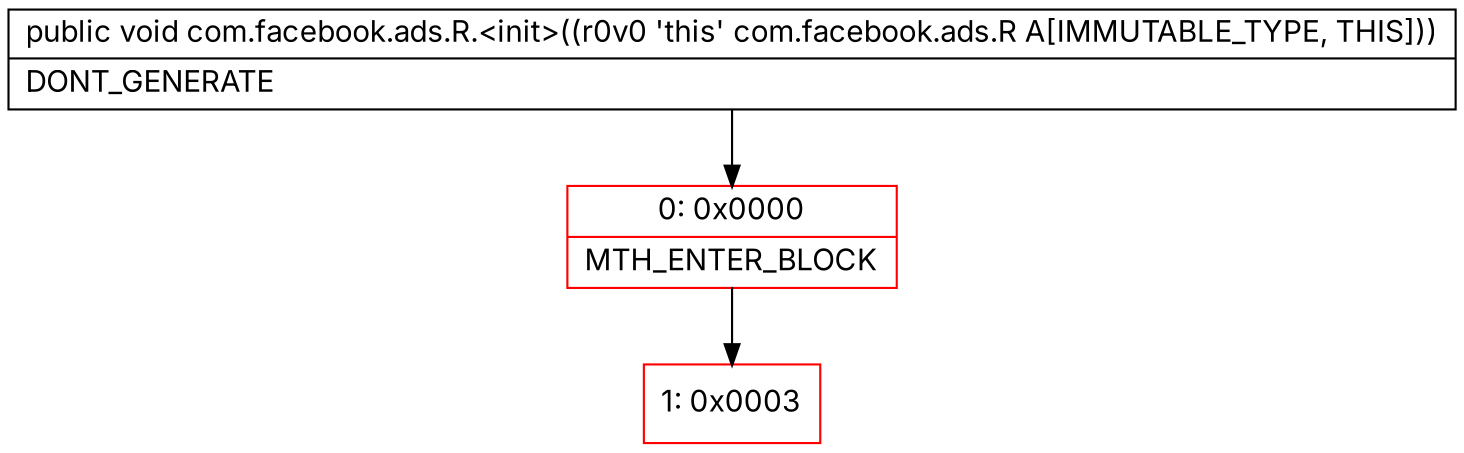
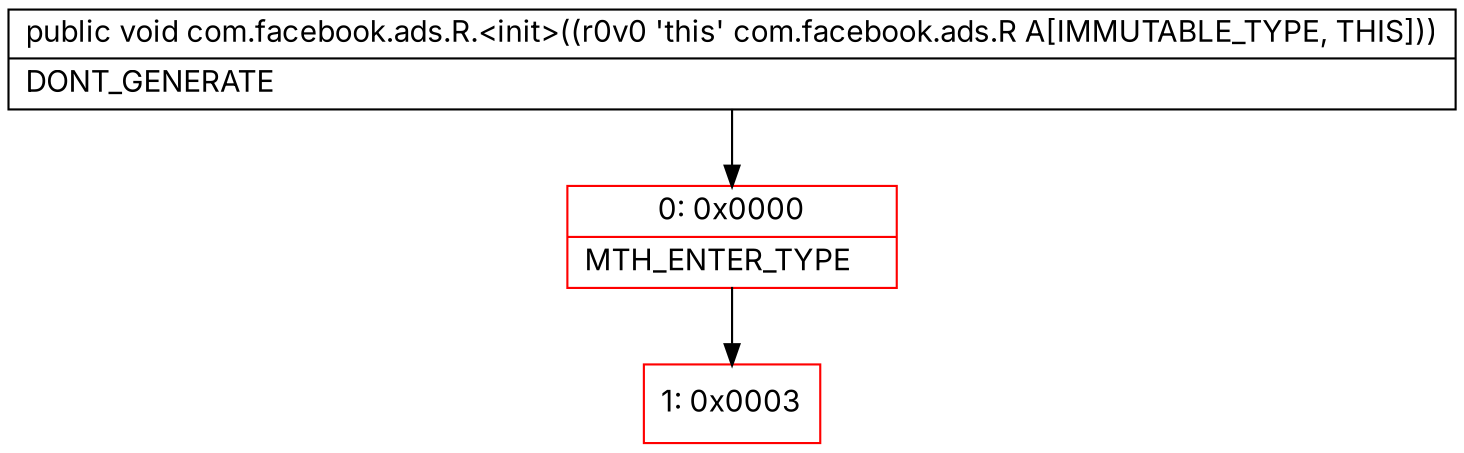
(732, 261) -> (718, 261)
